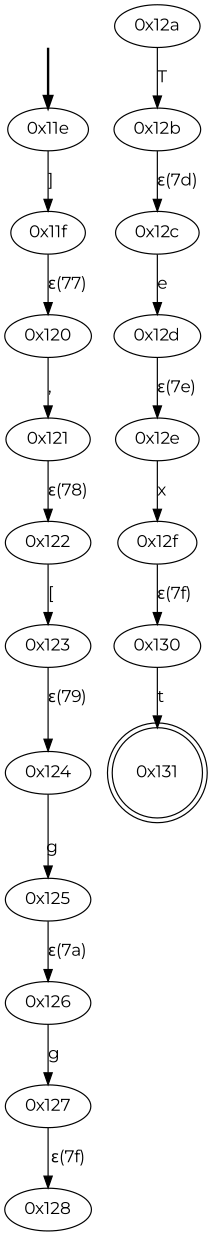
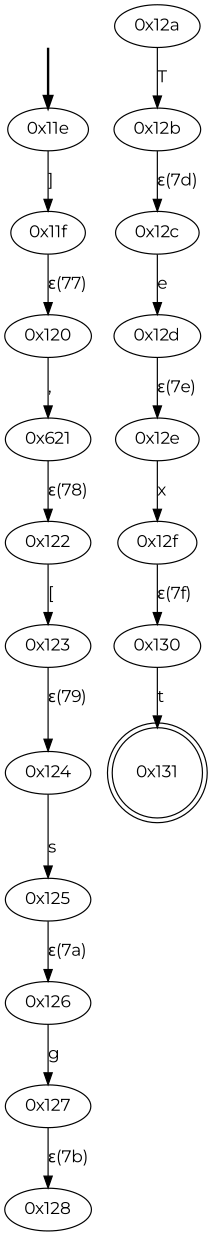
(48, 439) -> (48, 439)
(52, 848) -> (52, 848)
(68, 1158) -> (68, 1158)
